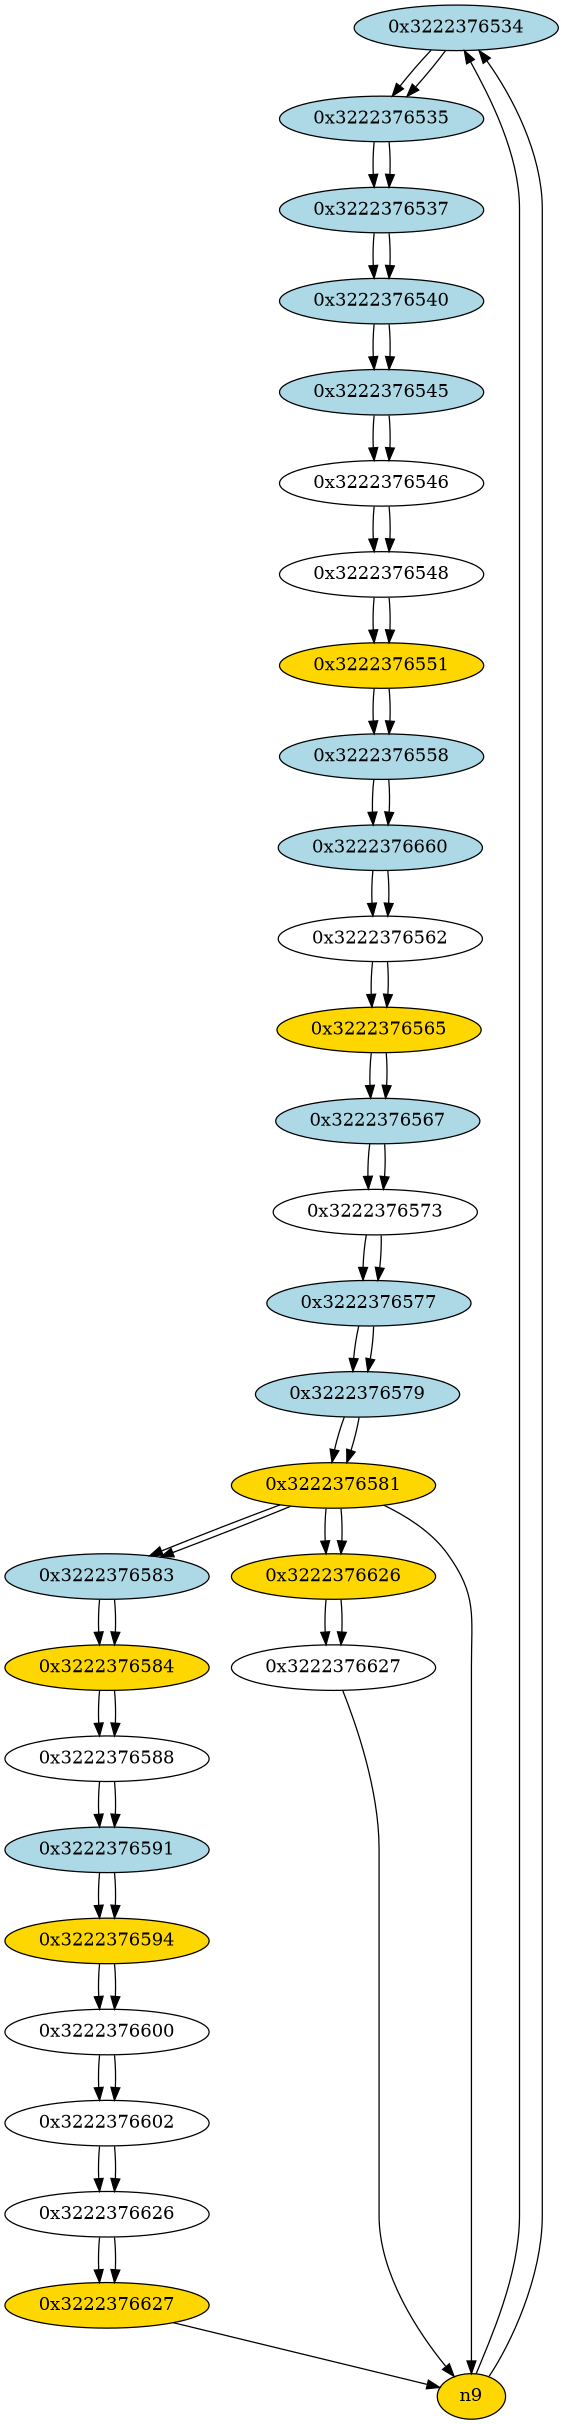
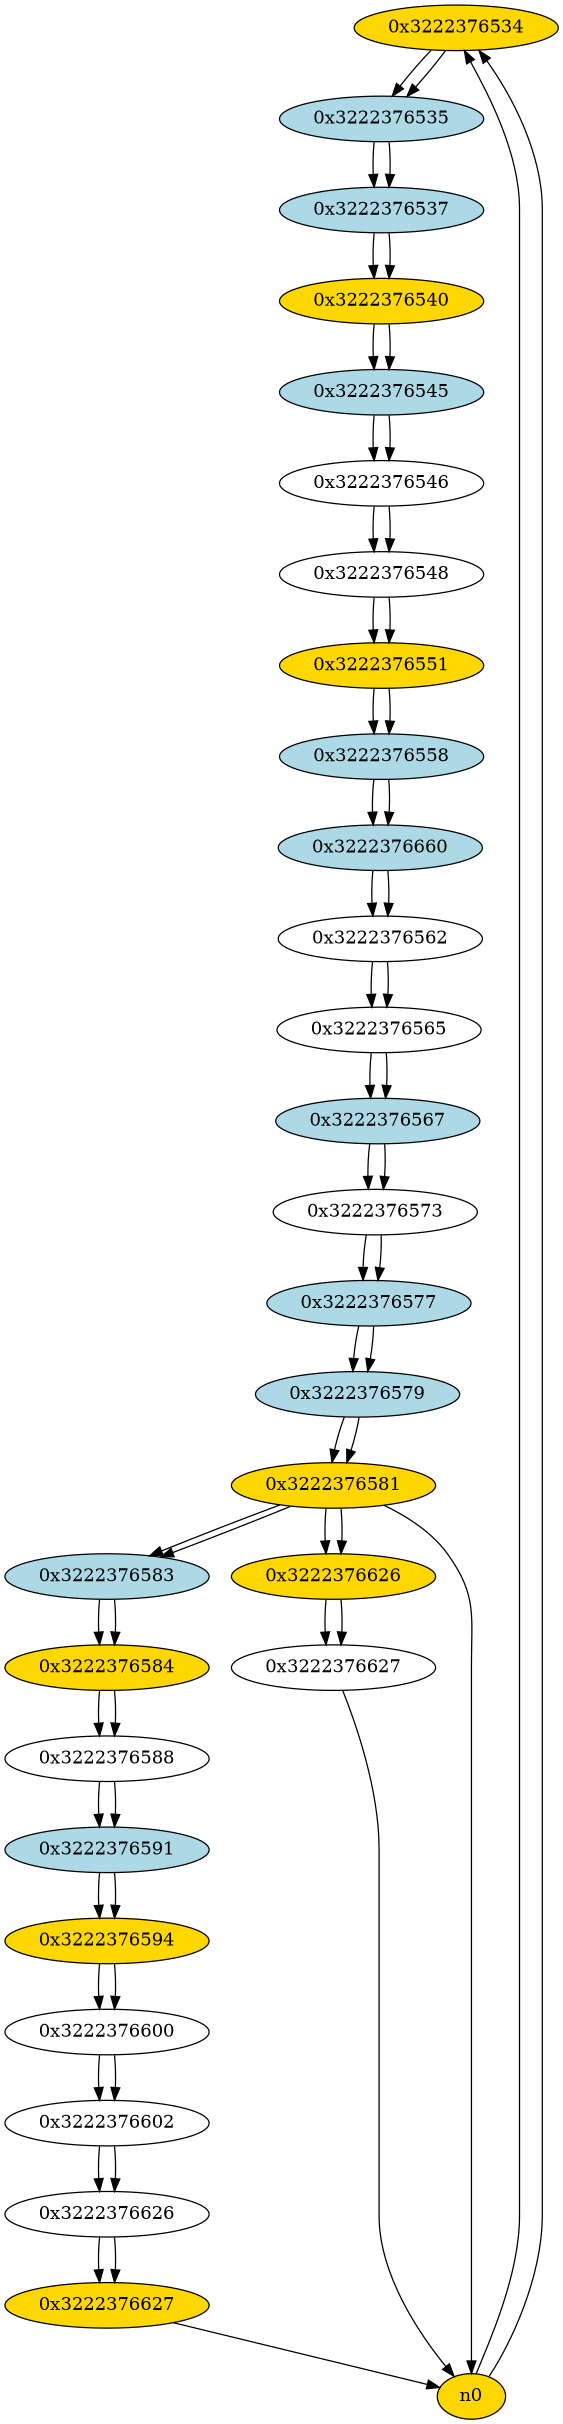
(456, 28) -> (456, 28)
(382, 301) -> (382, 301)
(379, 1030) -> (379, 1030)
(471, 2396) -> (471, 2396)
